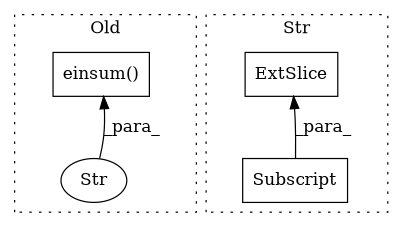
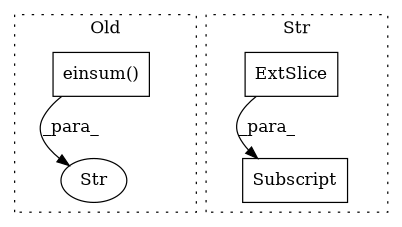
(104, 134) -> (40, 127)
(296, 134) -> (237, 122)
